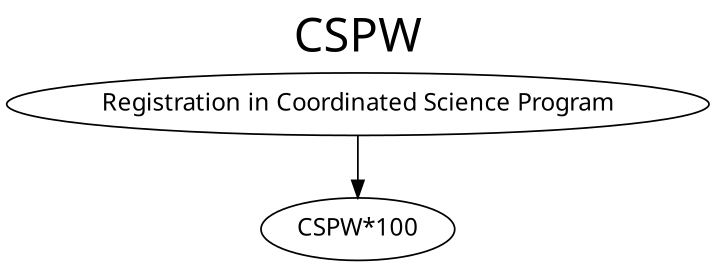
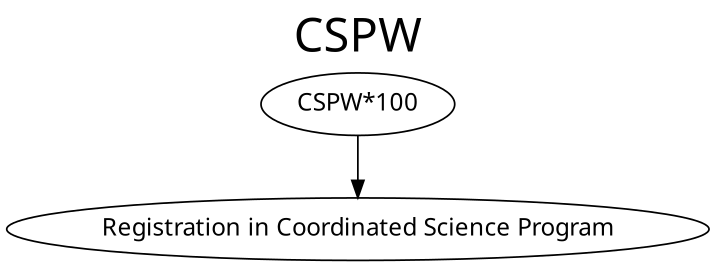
(358, 158) -> (358, 158)
